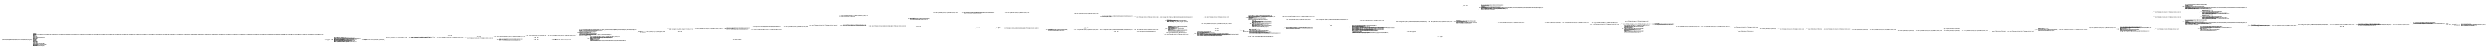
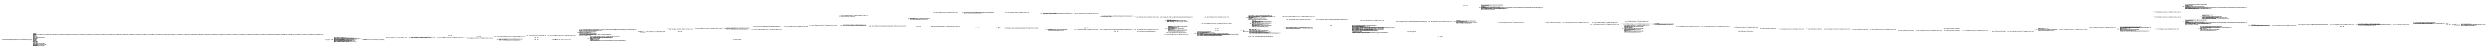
(2215, 12) -> none
none -> (1056, 14)
none -> (946, 27)
